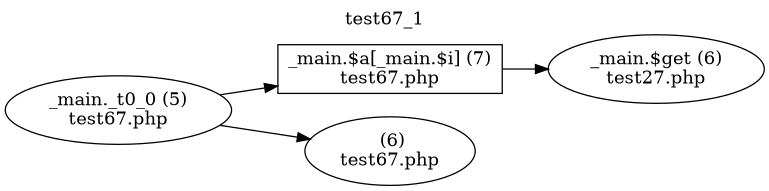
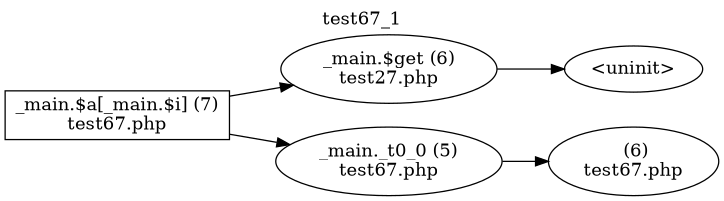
none -> (634, 69)
(242, 91) -> (253, 138)
